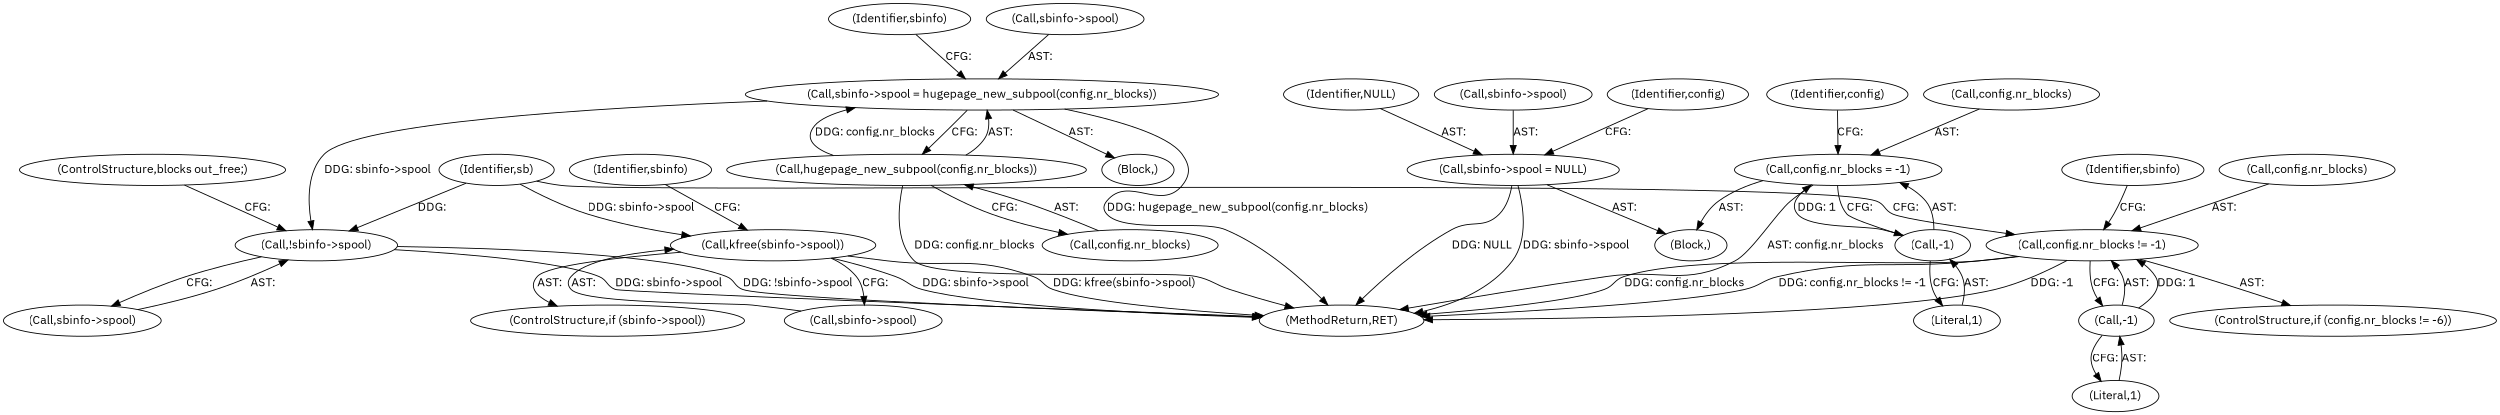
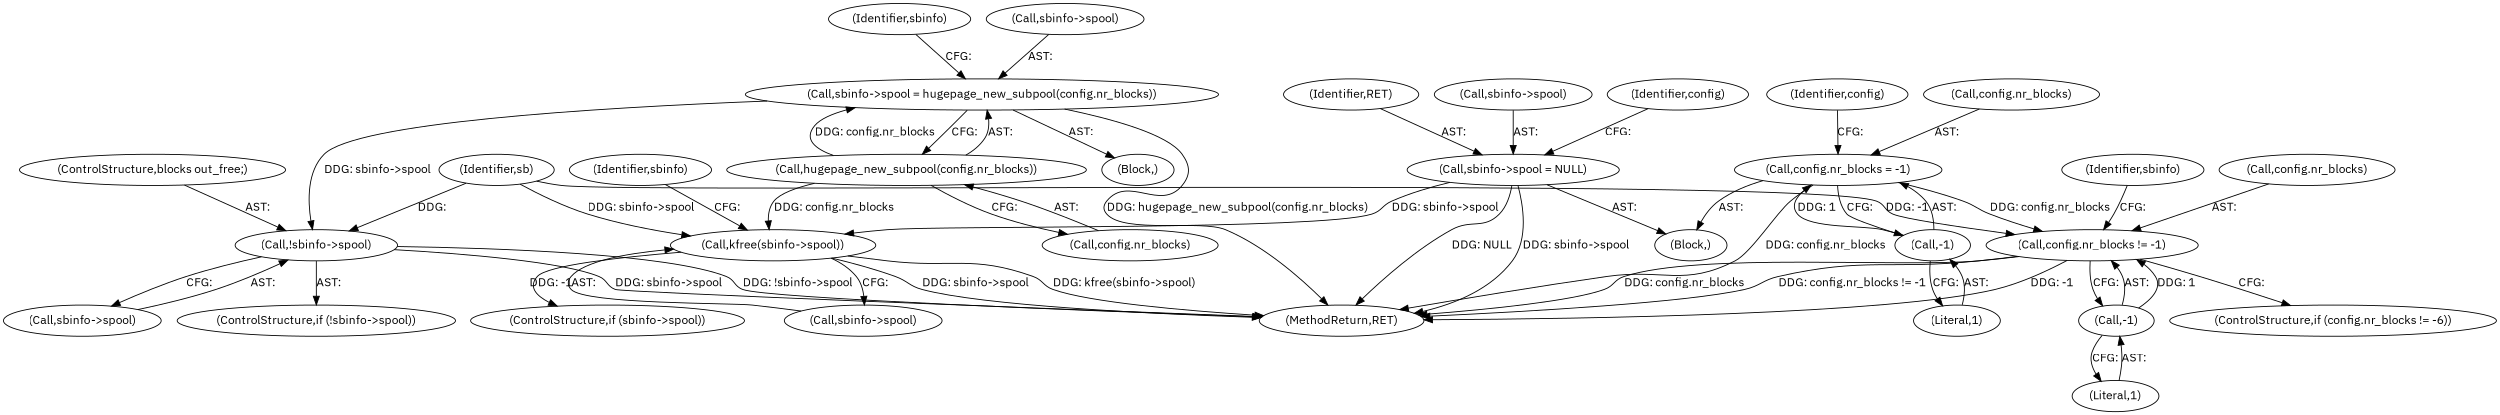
(1351, 94) -> (1351, 94)
none -> (1967, 203)
(259, 208) -> (259, 208)
(1908, 208) -> (1908, 208)
none -> (1110, 227)
(1826, 245) -> (1826, 245)
(1062, 274) -> (783, 194)
(551, 283) -> (551, 283)
(2253, 283) -> (2253, 283)
none -> (316, 321)
